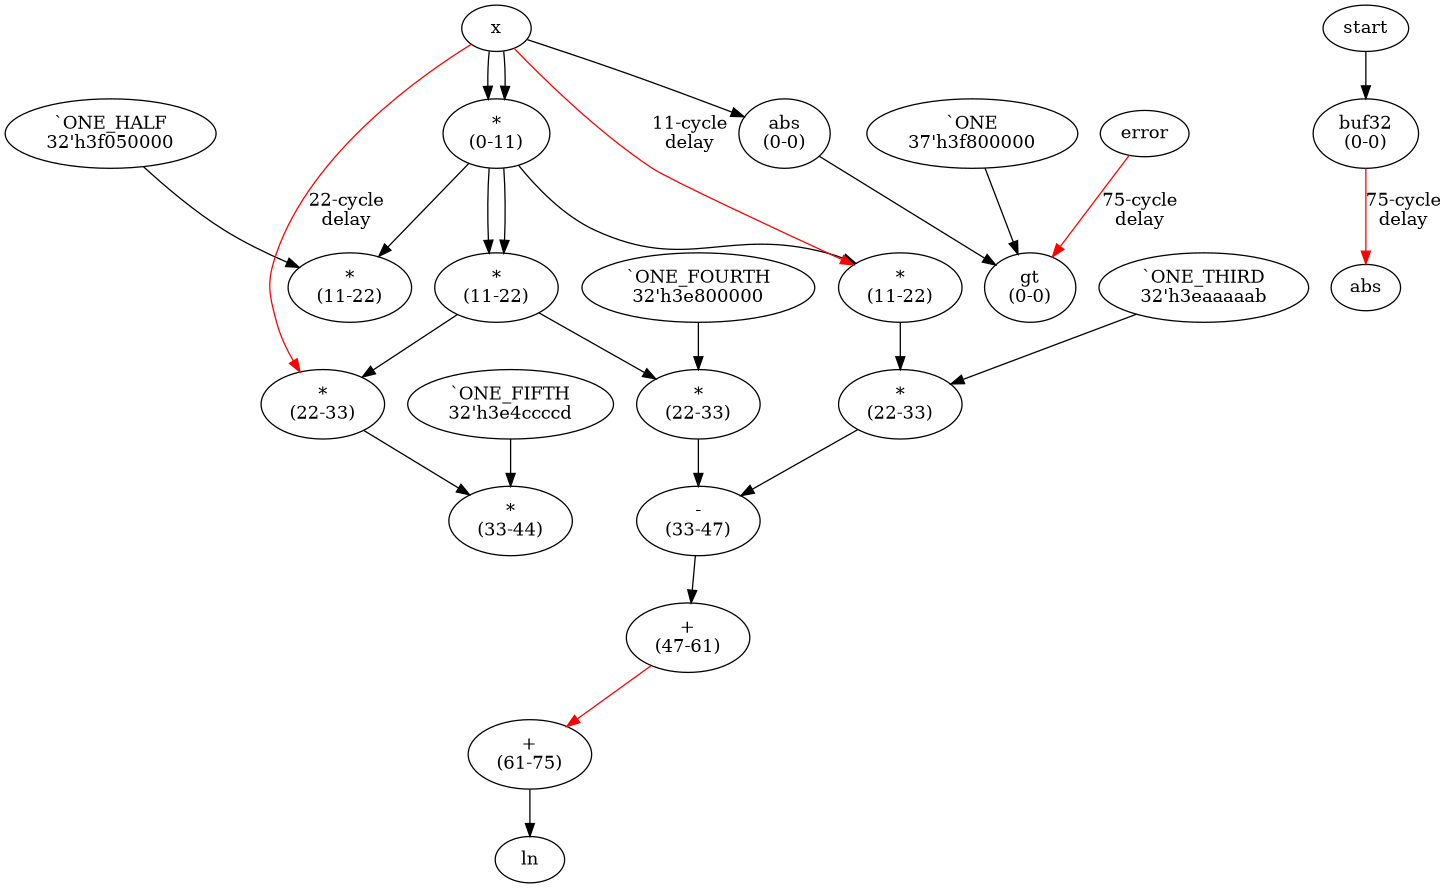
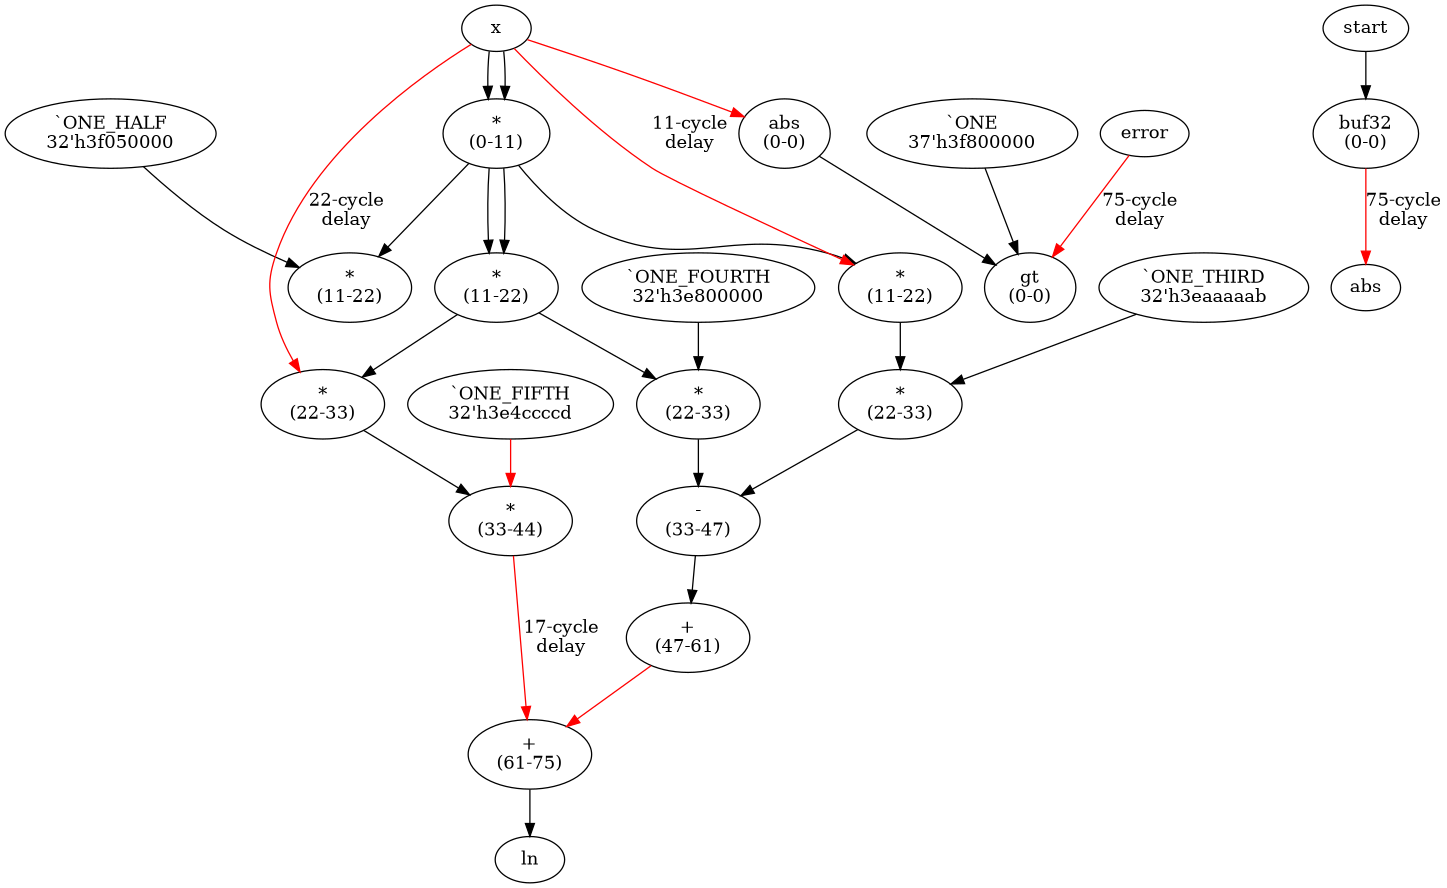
(630, 75) -> (630, 75)
(511, 456) -> (511, 456)
none -> (520, 631)
